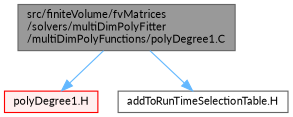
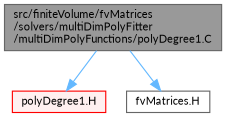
(203, 102) -> (168, 102)
